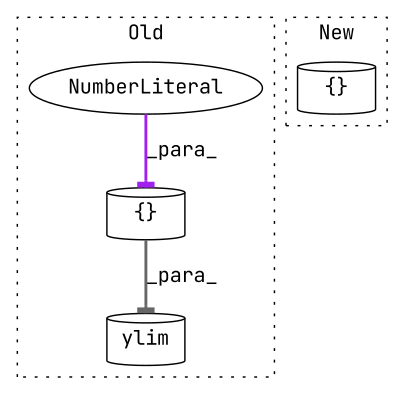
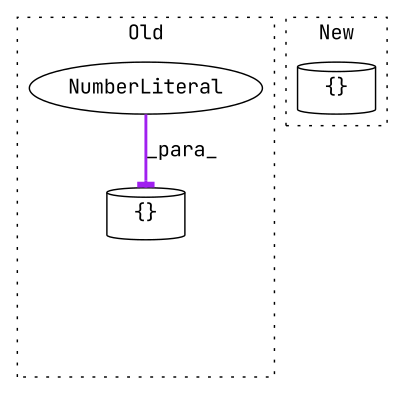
(146, 339) -> none
